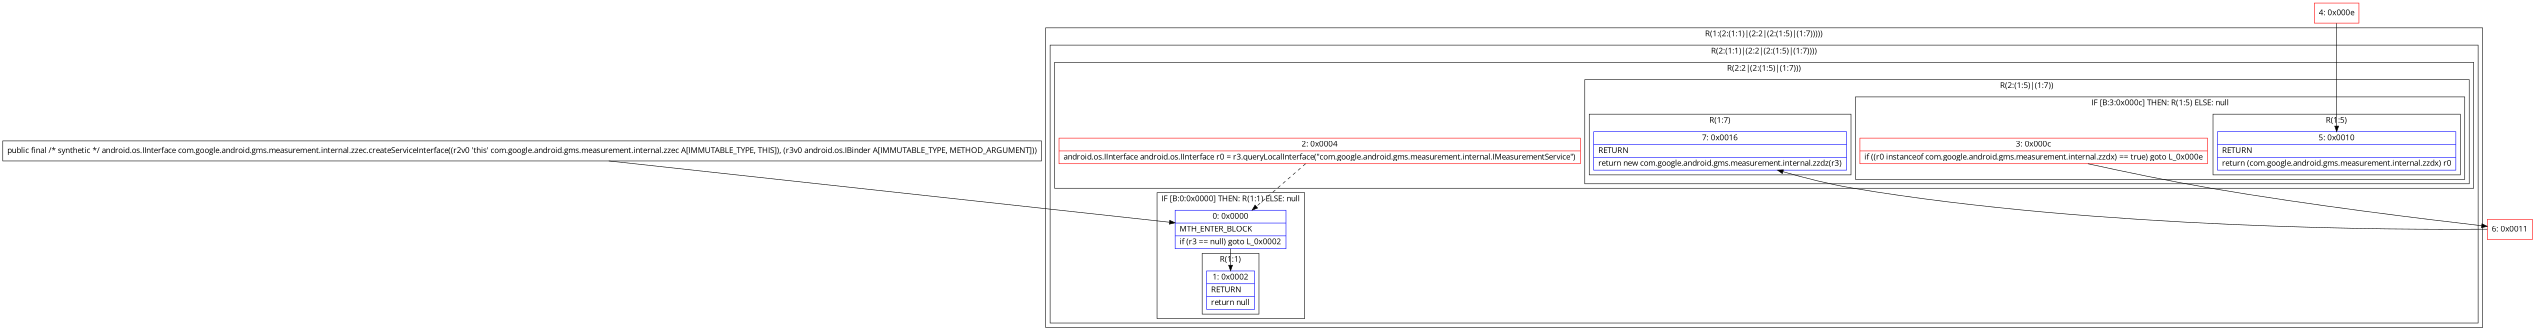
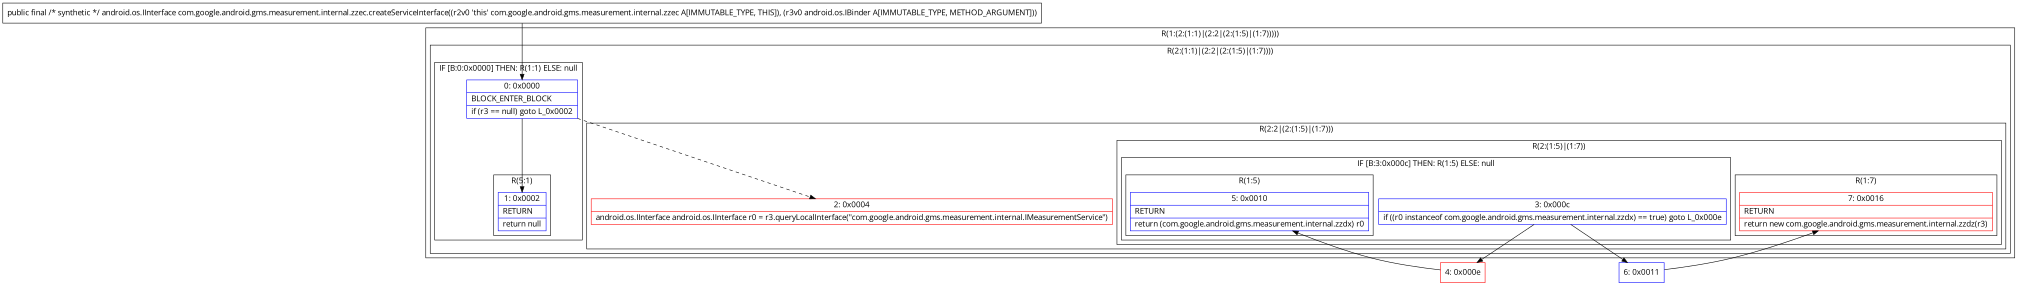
(1720, 151) -> (1866, 212)
(2034, 151) -> (1552, 212)
(1282, 184) -> (694, 158)
(1216, 229) -> (512, 99)
(2510, 229) -> (1642, 273)
none -> (1516, 237)
(1231, 260) -> (522, 181)
